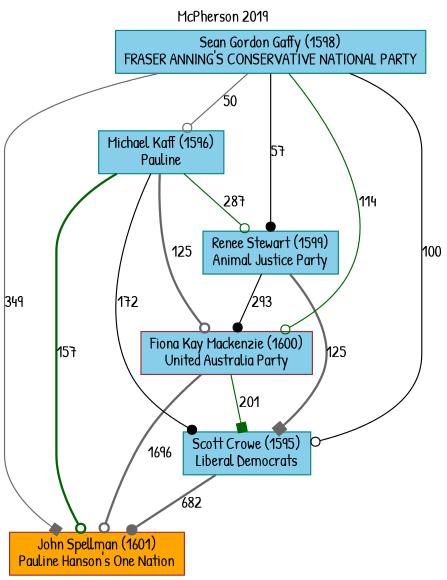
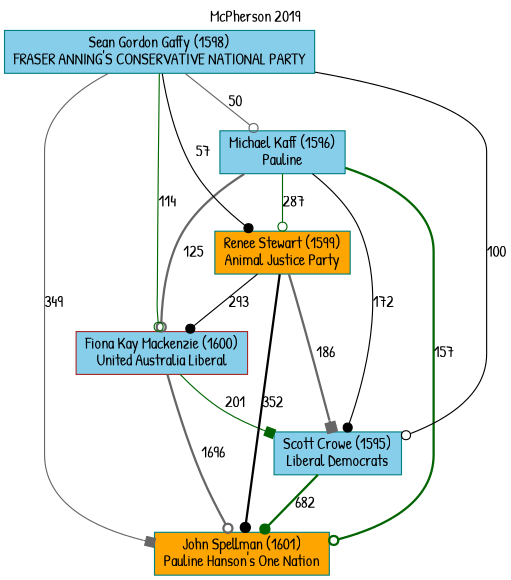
(271, 253) -> (283, 253)
(227, 353) -> (162, 353)
(337, 353) -> (326, 353)
none -> (263, 399)
(176, 501) -> (293, 500)
(97, 554) -> (242, 554)
